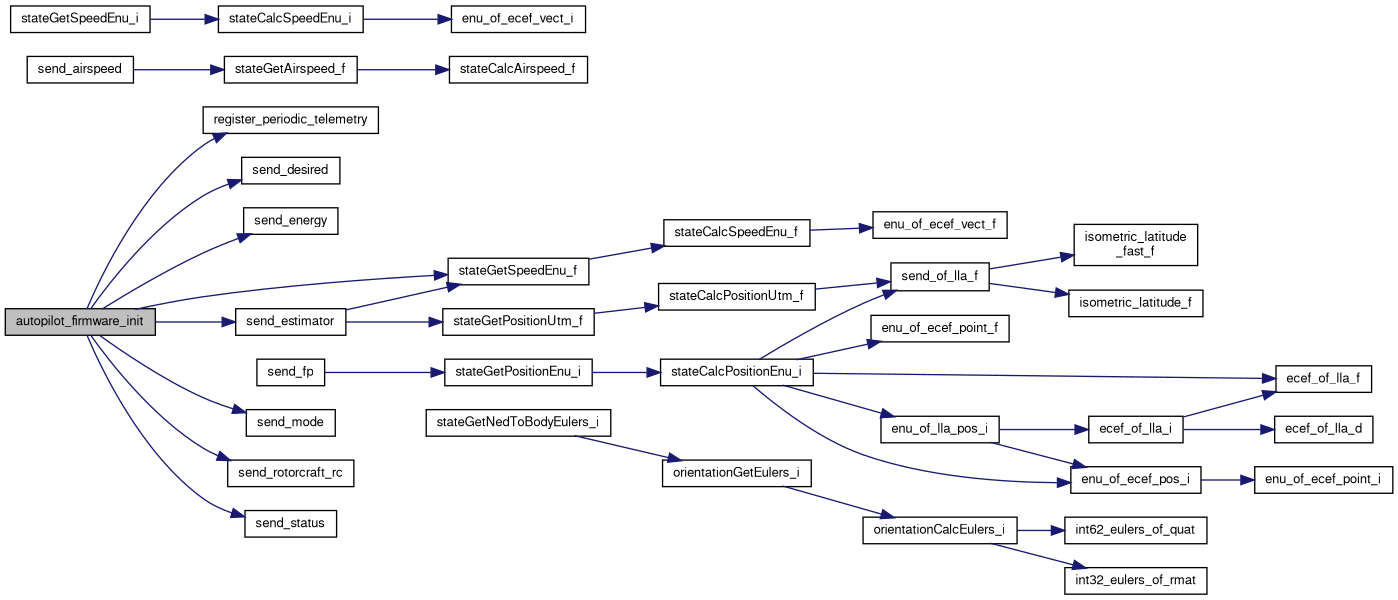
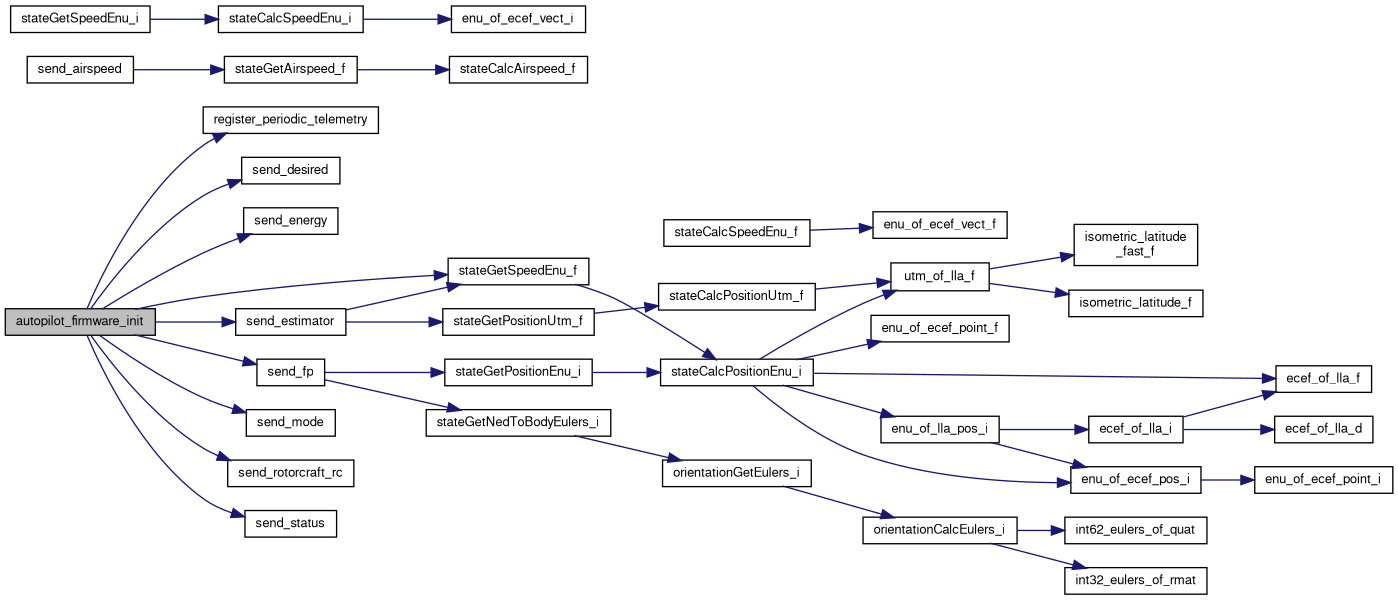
(620, 254) -> (645, 316)
(940, 277) -> (940, 277)
none -> (189, 348)
none -> (386, 394)
